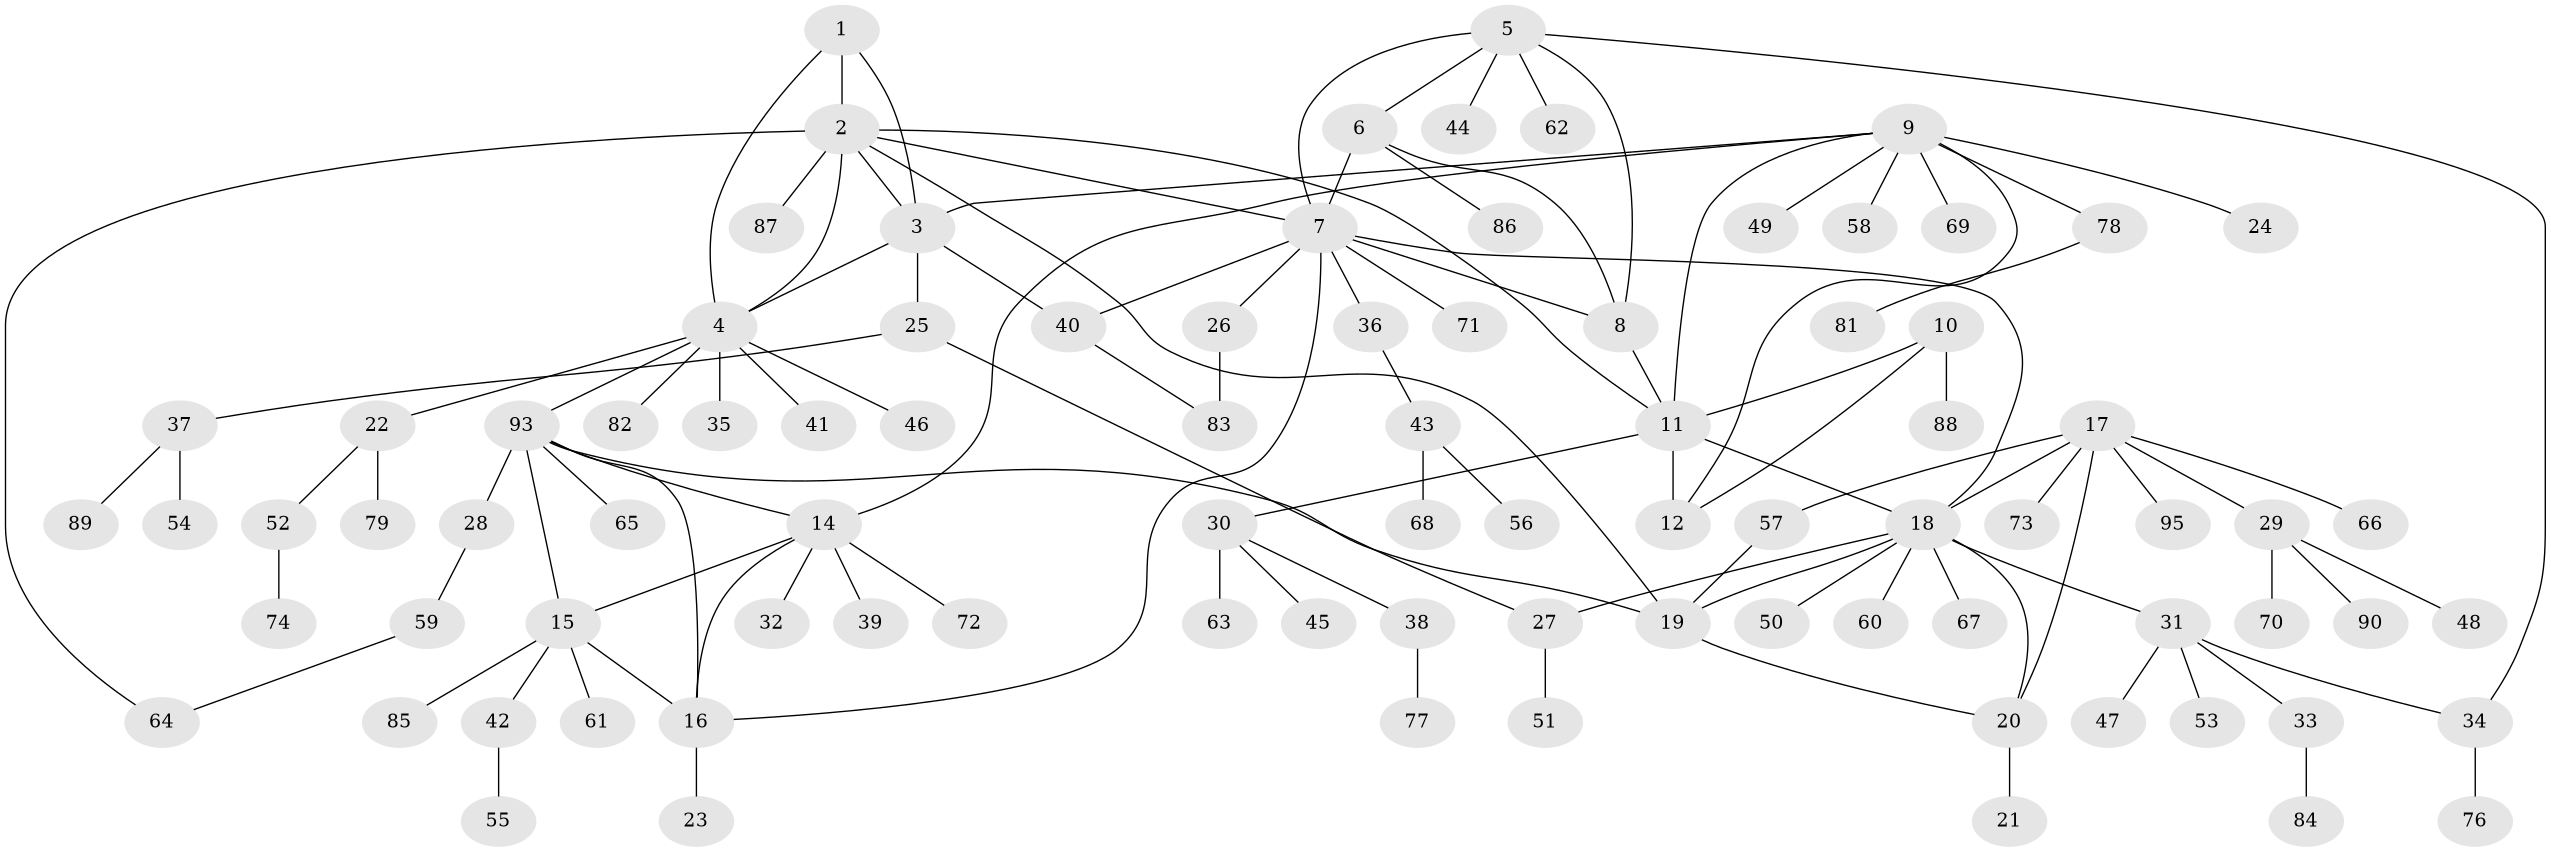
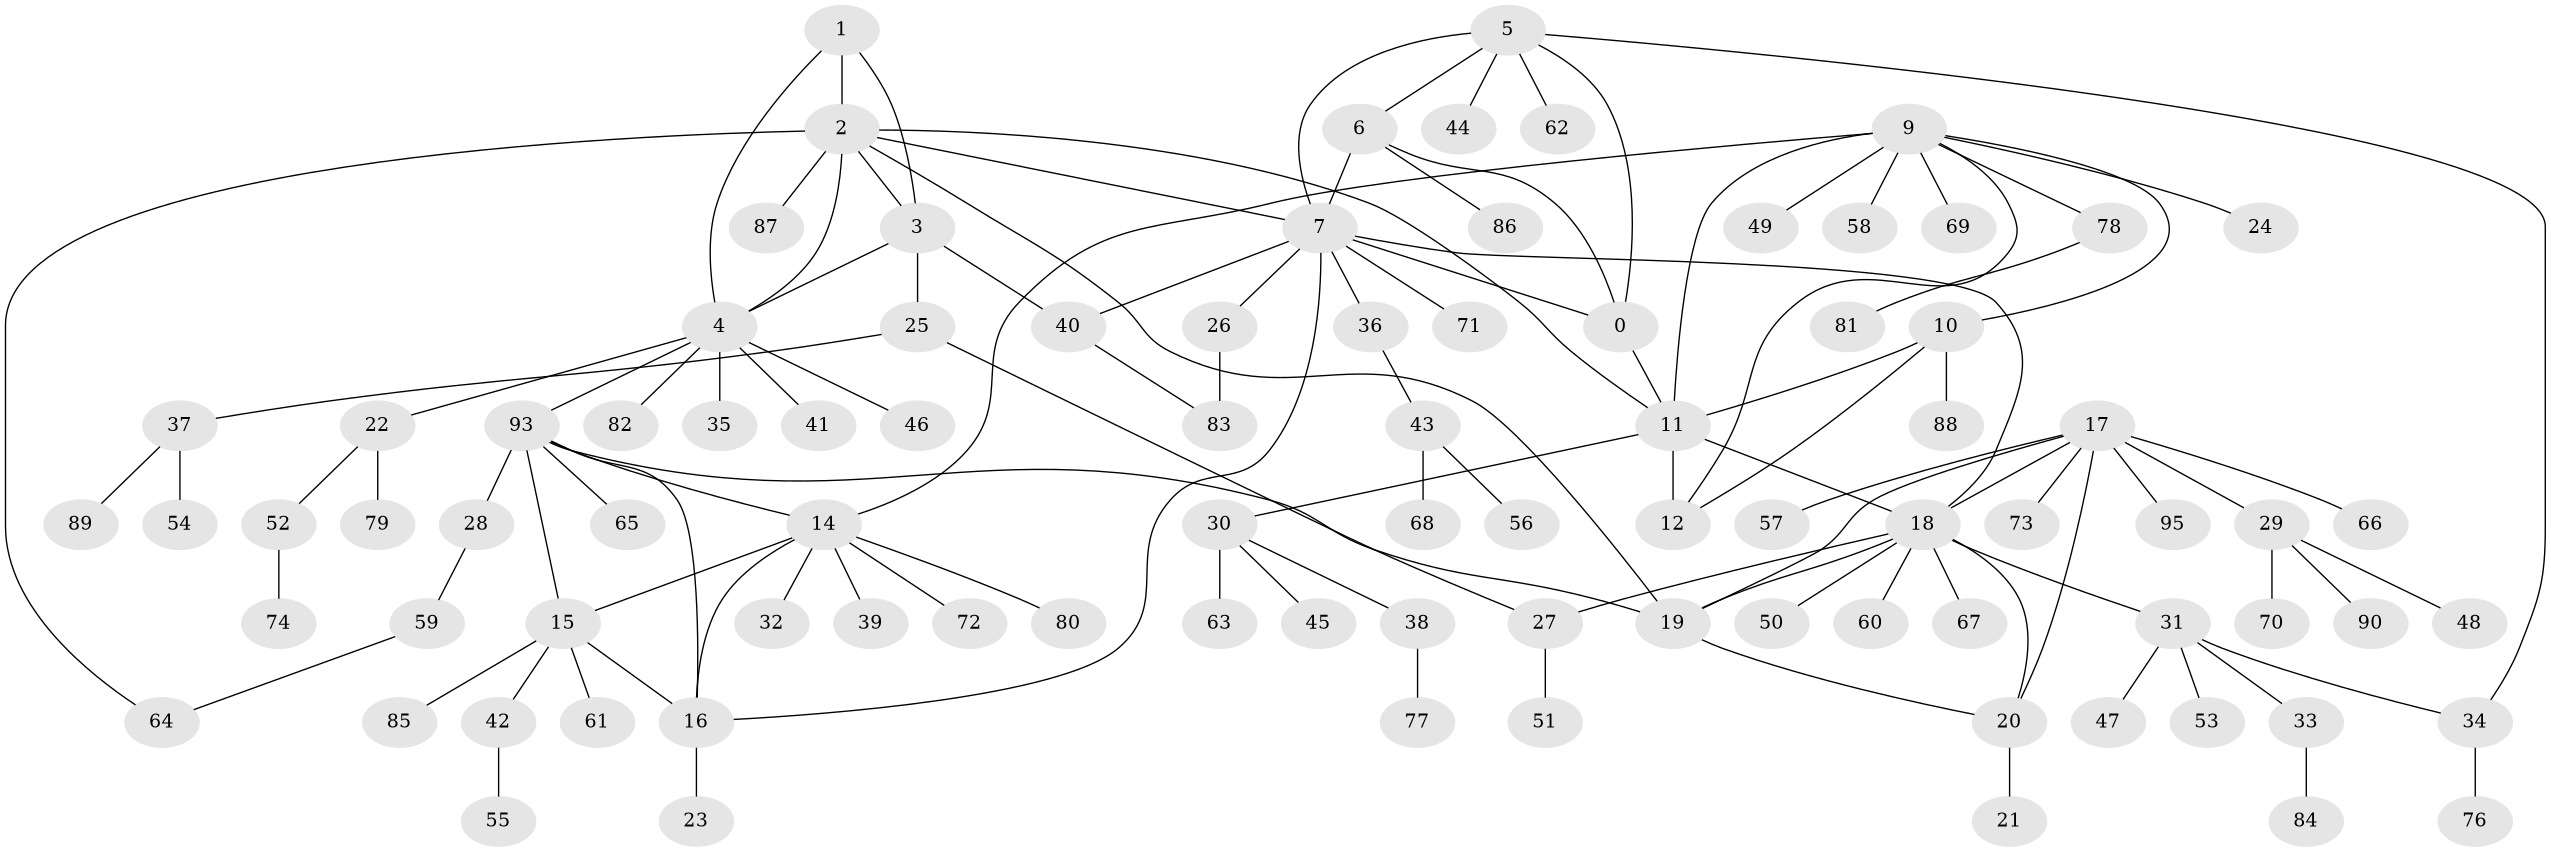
(1386, 171) -> (2163, 212)
(1621, 327) -> (1621, 327)
(1711, 585) -> (1881, 496)
none -> (1069, 624)
